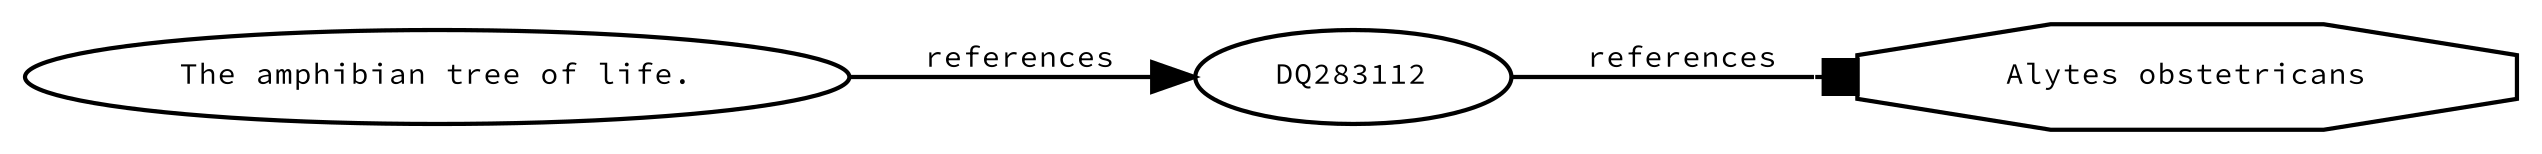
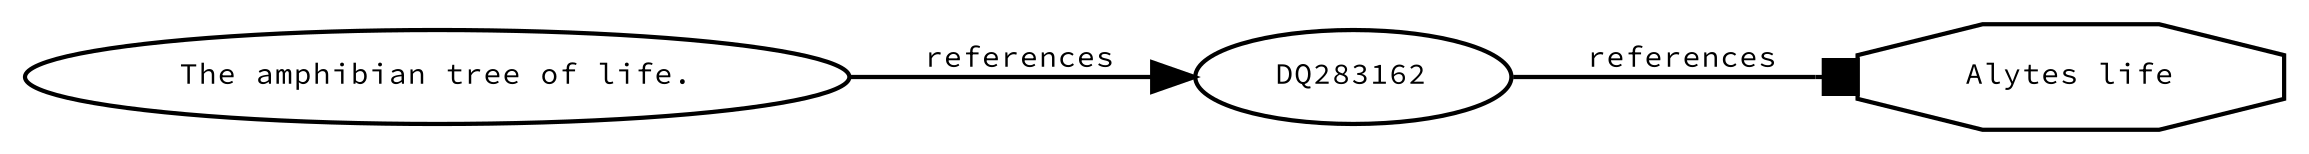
(1353, 77) -> (1353, 77)
(2187, 77) -> (2071, 77)
